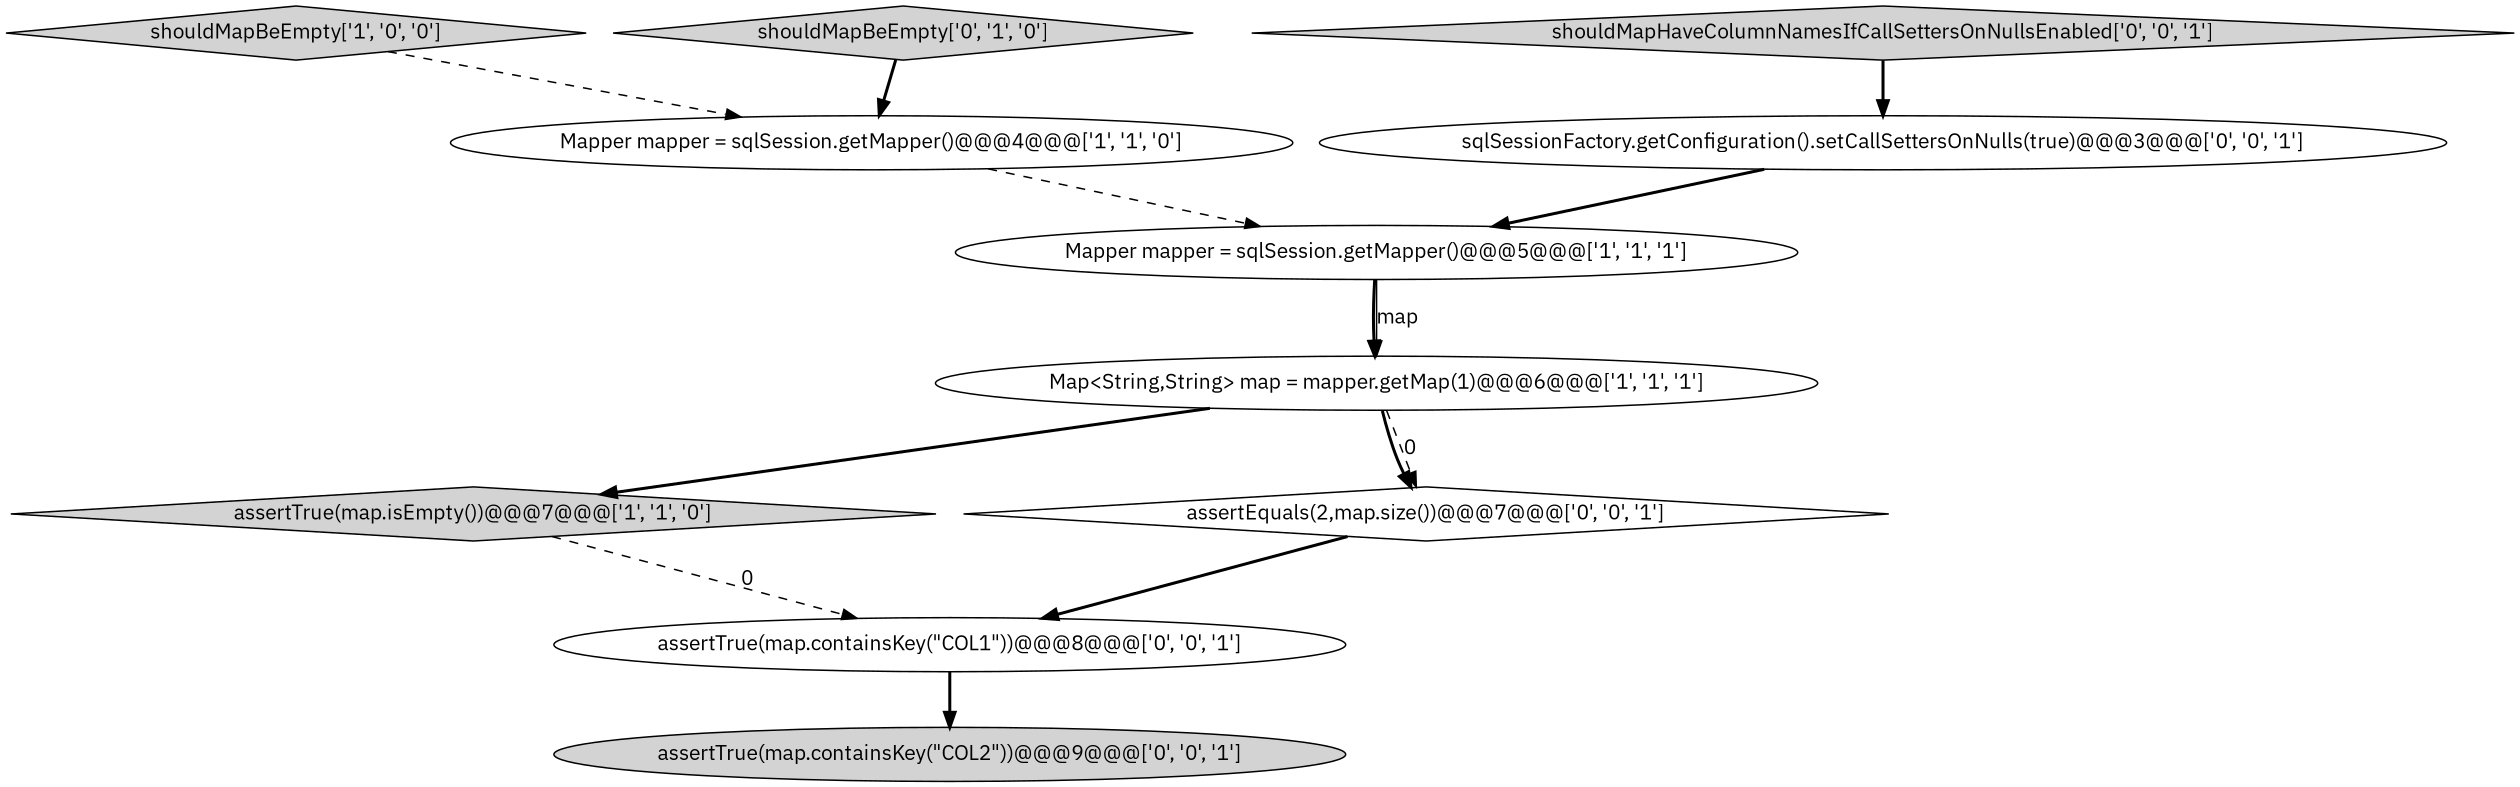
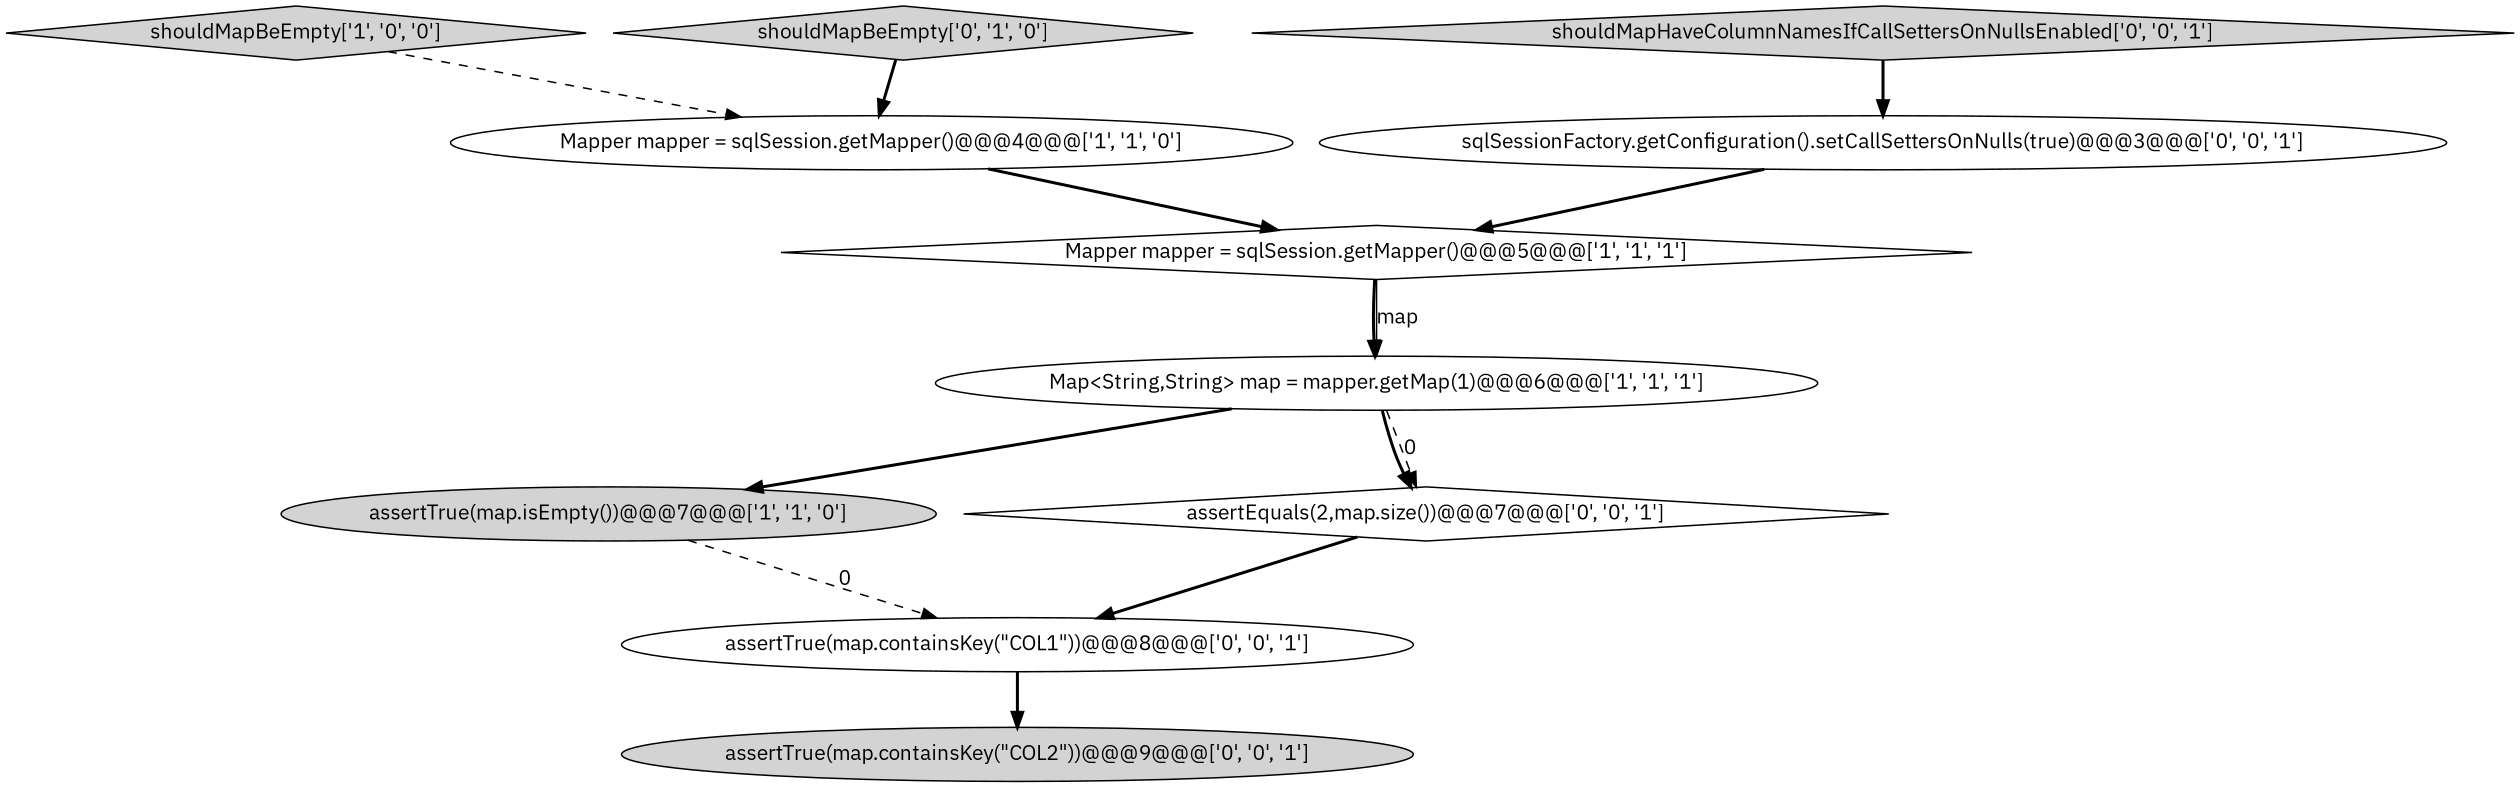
(1117, 196) -> (1125, 198)
(1377, 252) -> (1377, 252)
(473, 514) -> (609, 514)
